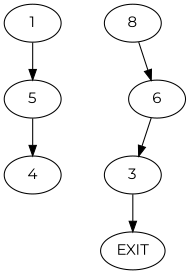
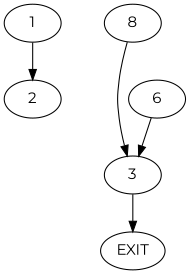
(143, 56) -> (118, 94)
(33, 99) -> (33, 99)
(33, 175) -> none
